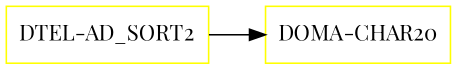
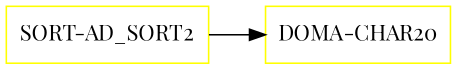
(107, 35) -> (107, 35)
